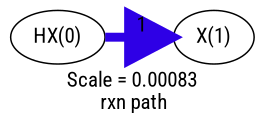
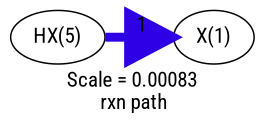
(58, 37) -> (58, 37)
